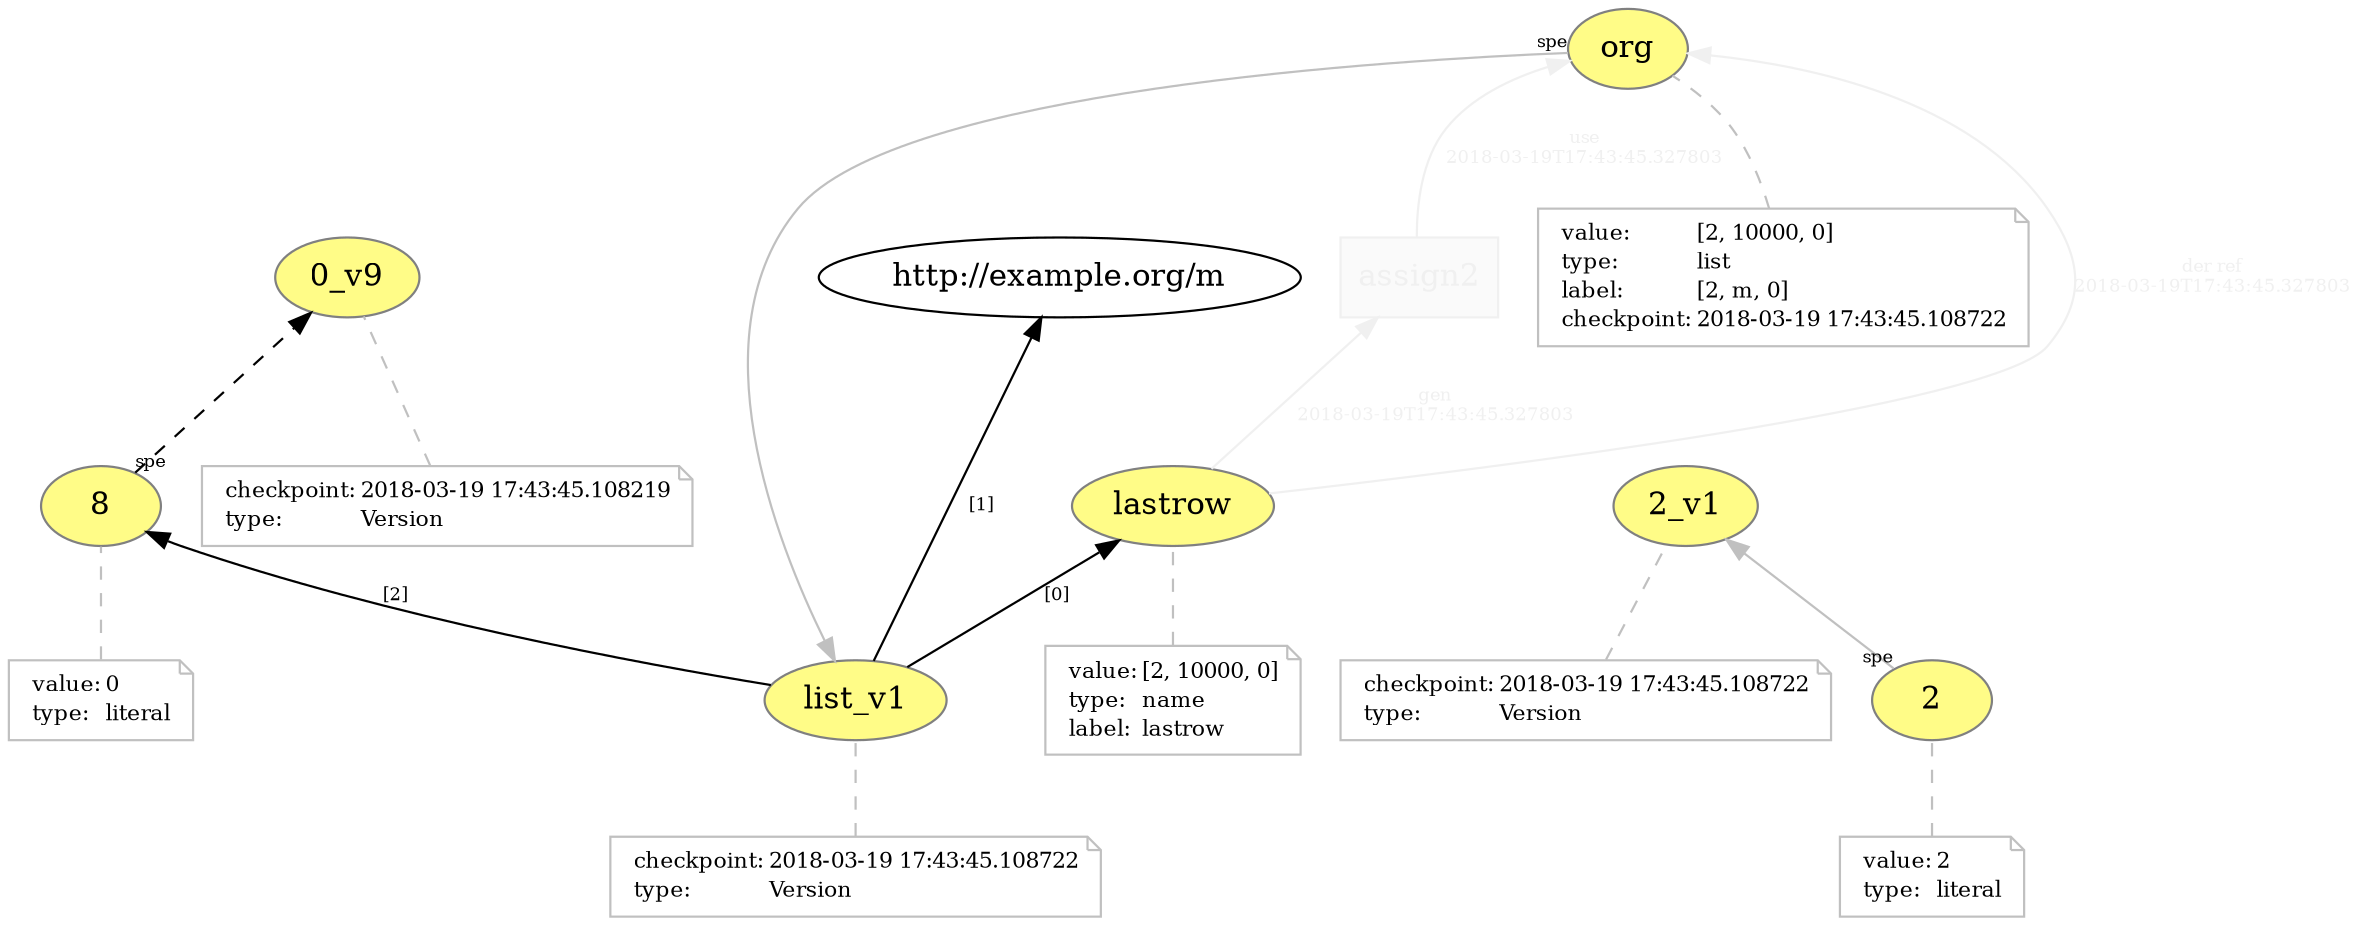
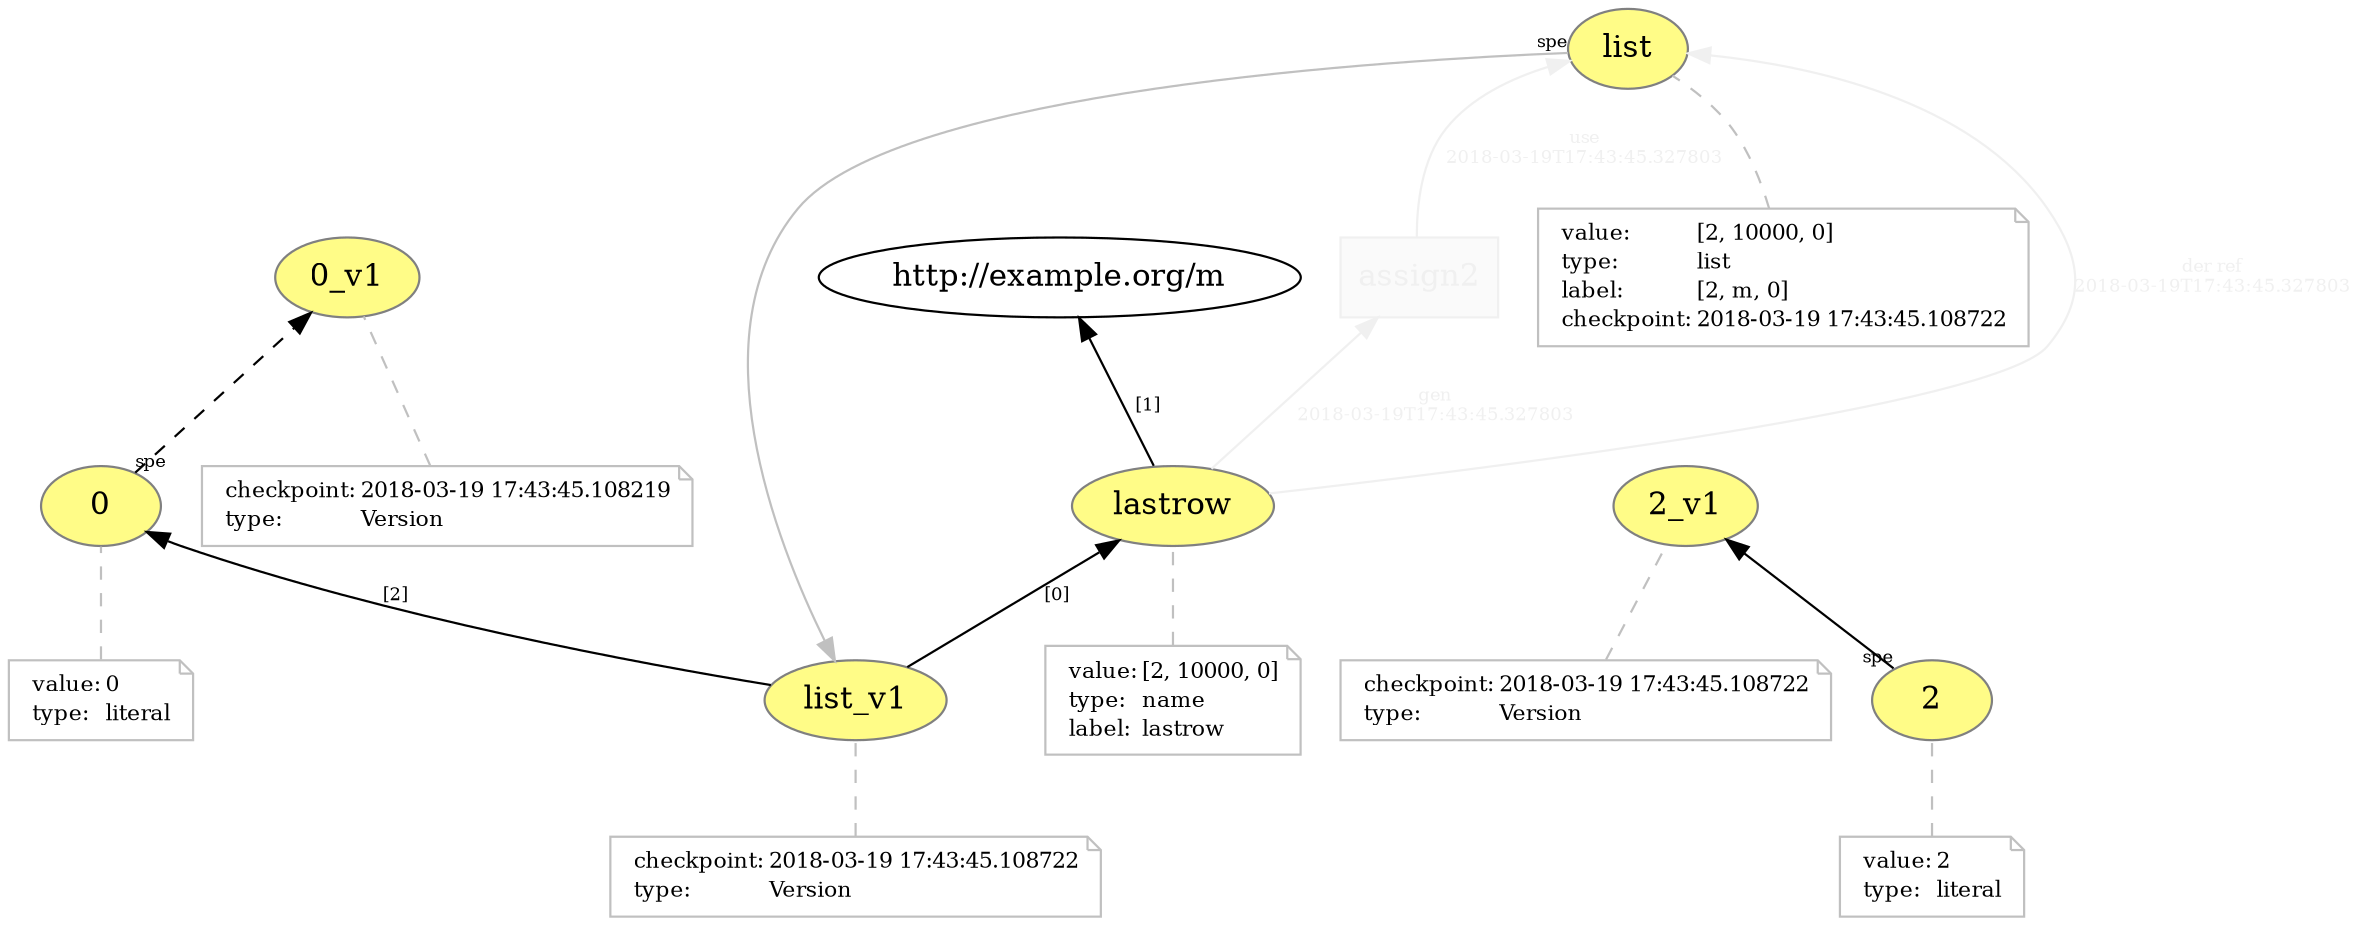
(1628, 49) -> (1628, 49)
(347, 277) -> (347, 277)
(953, 499) -> (1121, 402)
(101, 506) -> (101, 506)
(1819, 611) -> (1819, 611)
